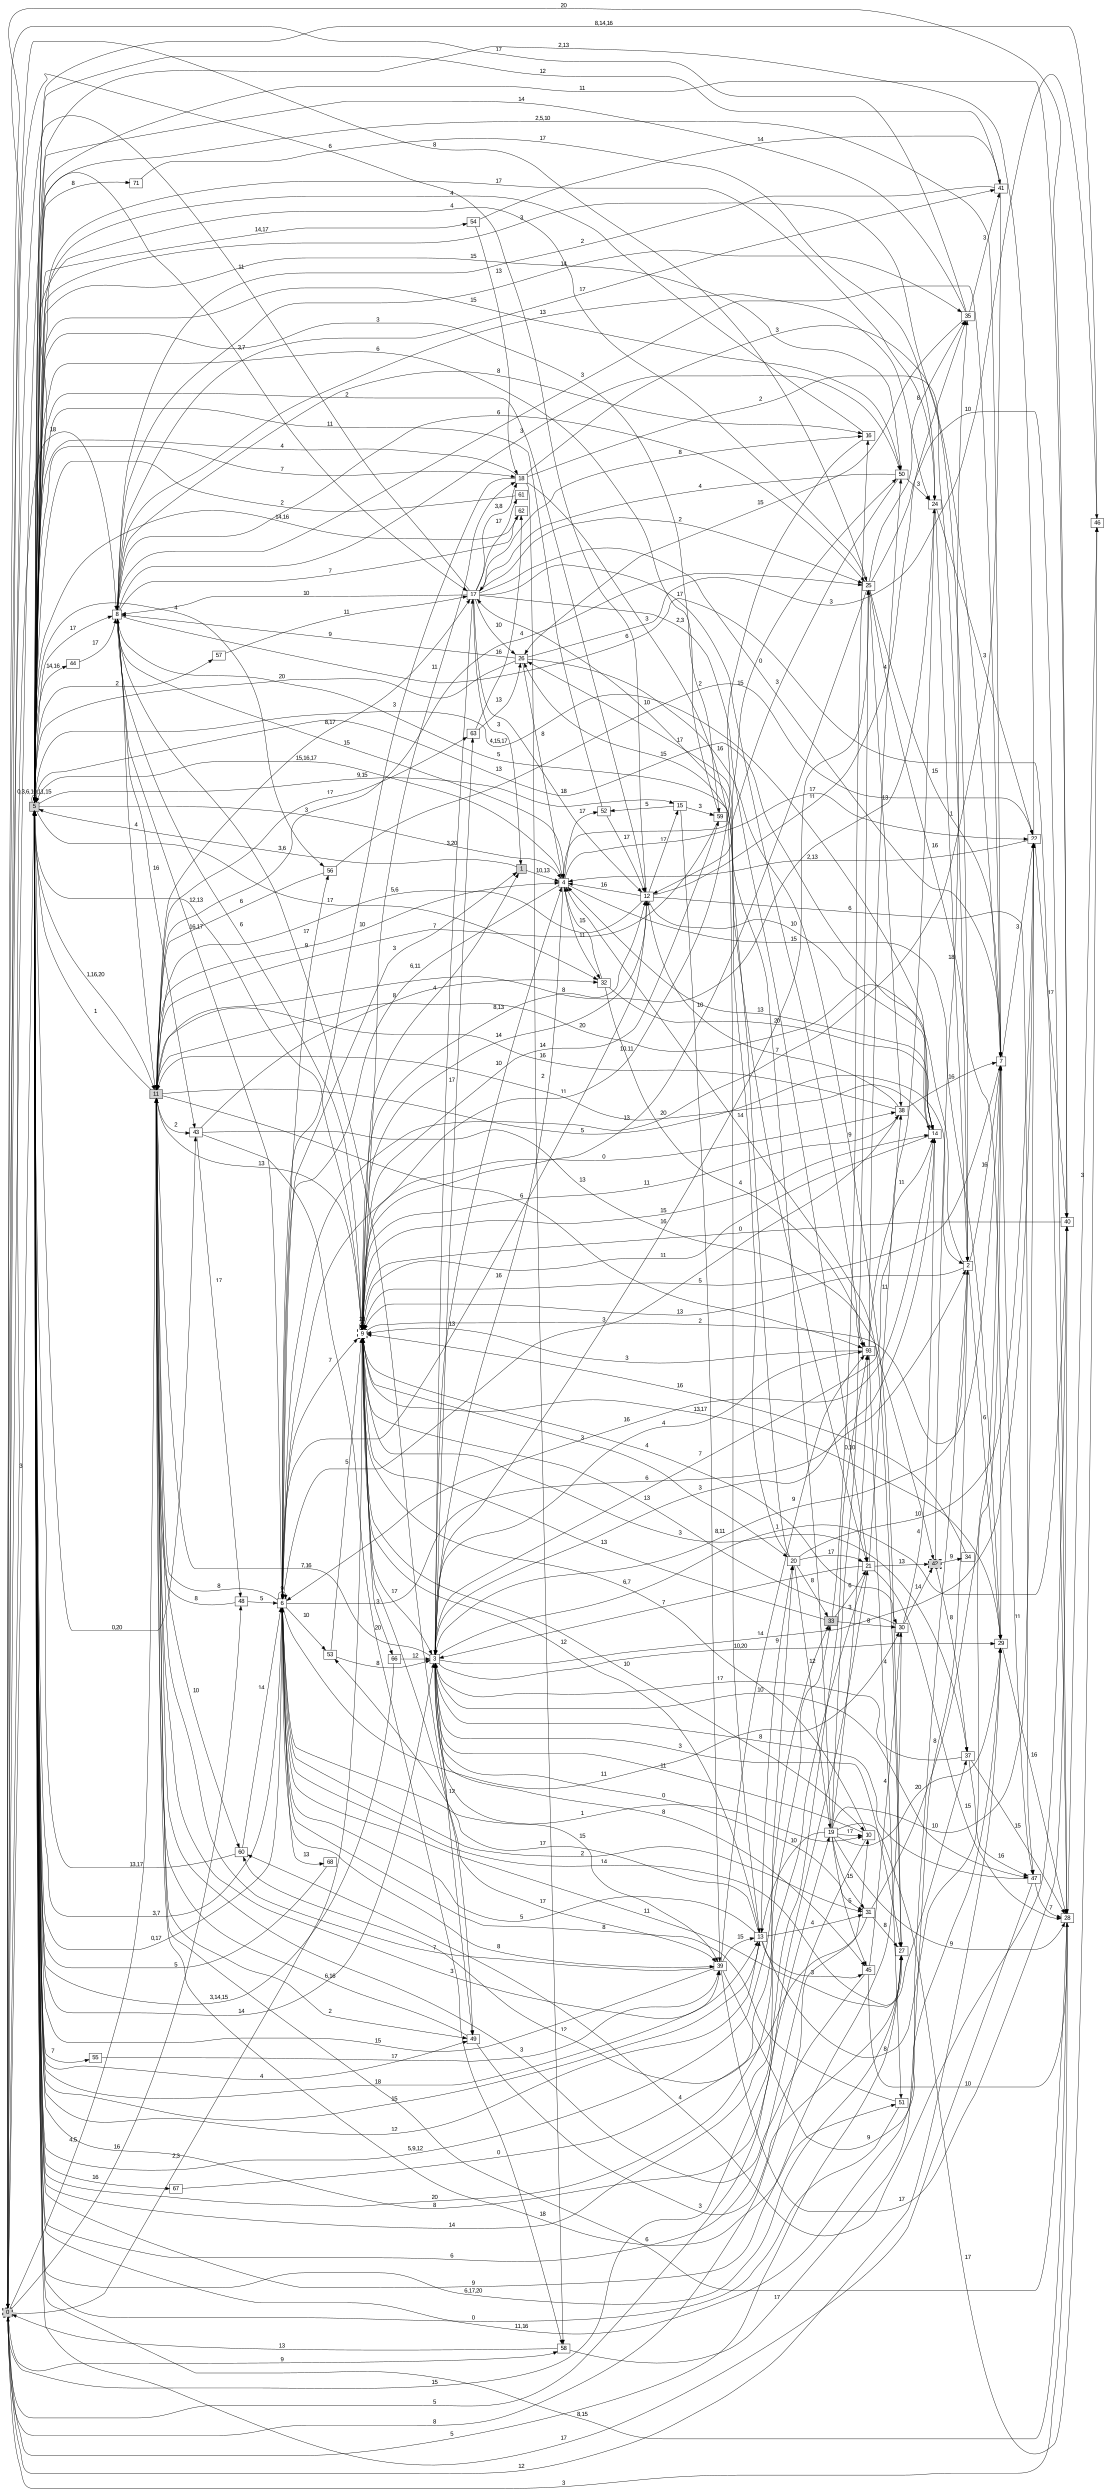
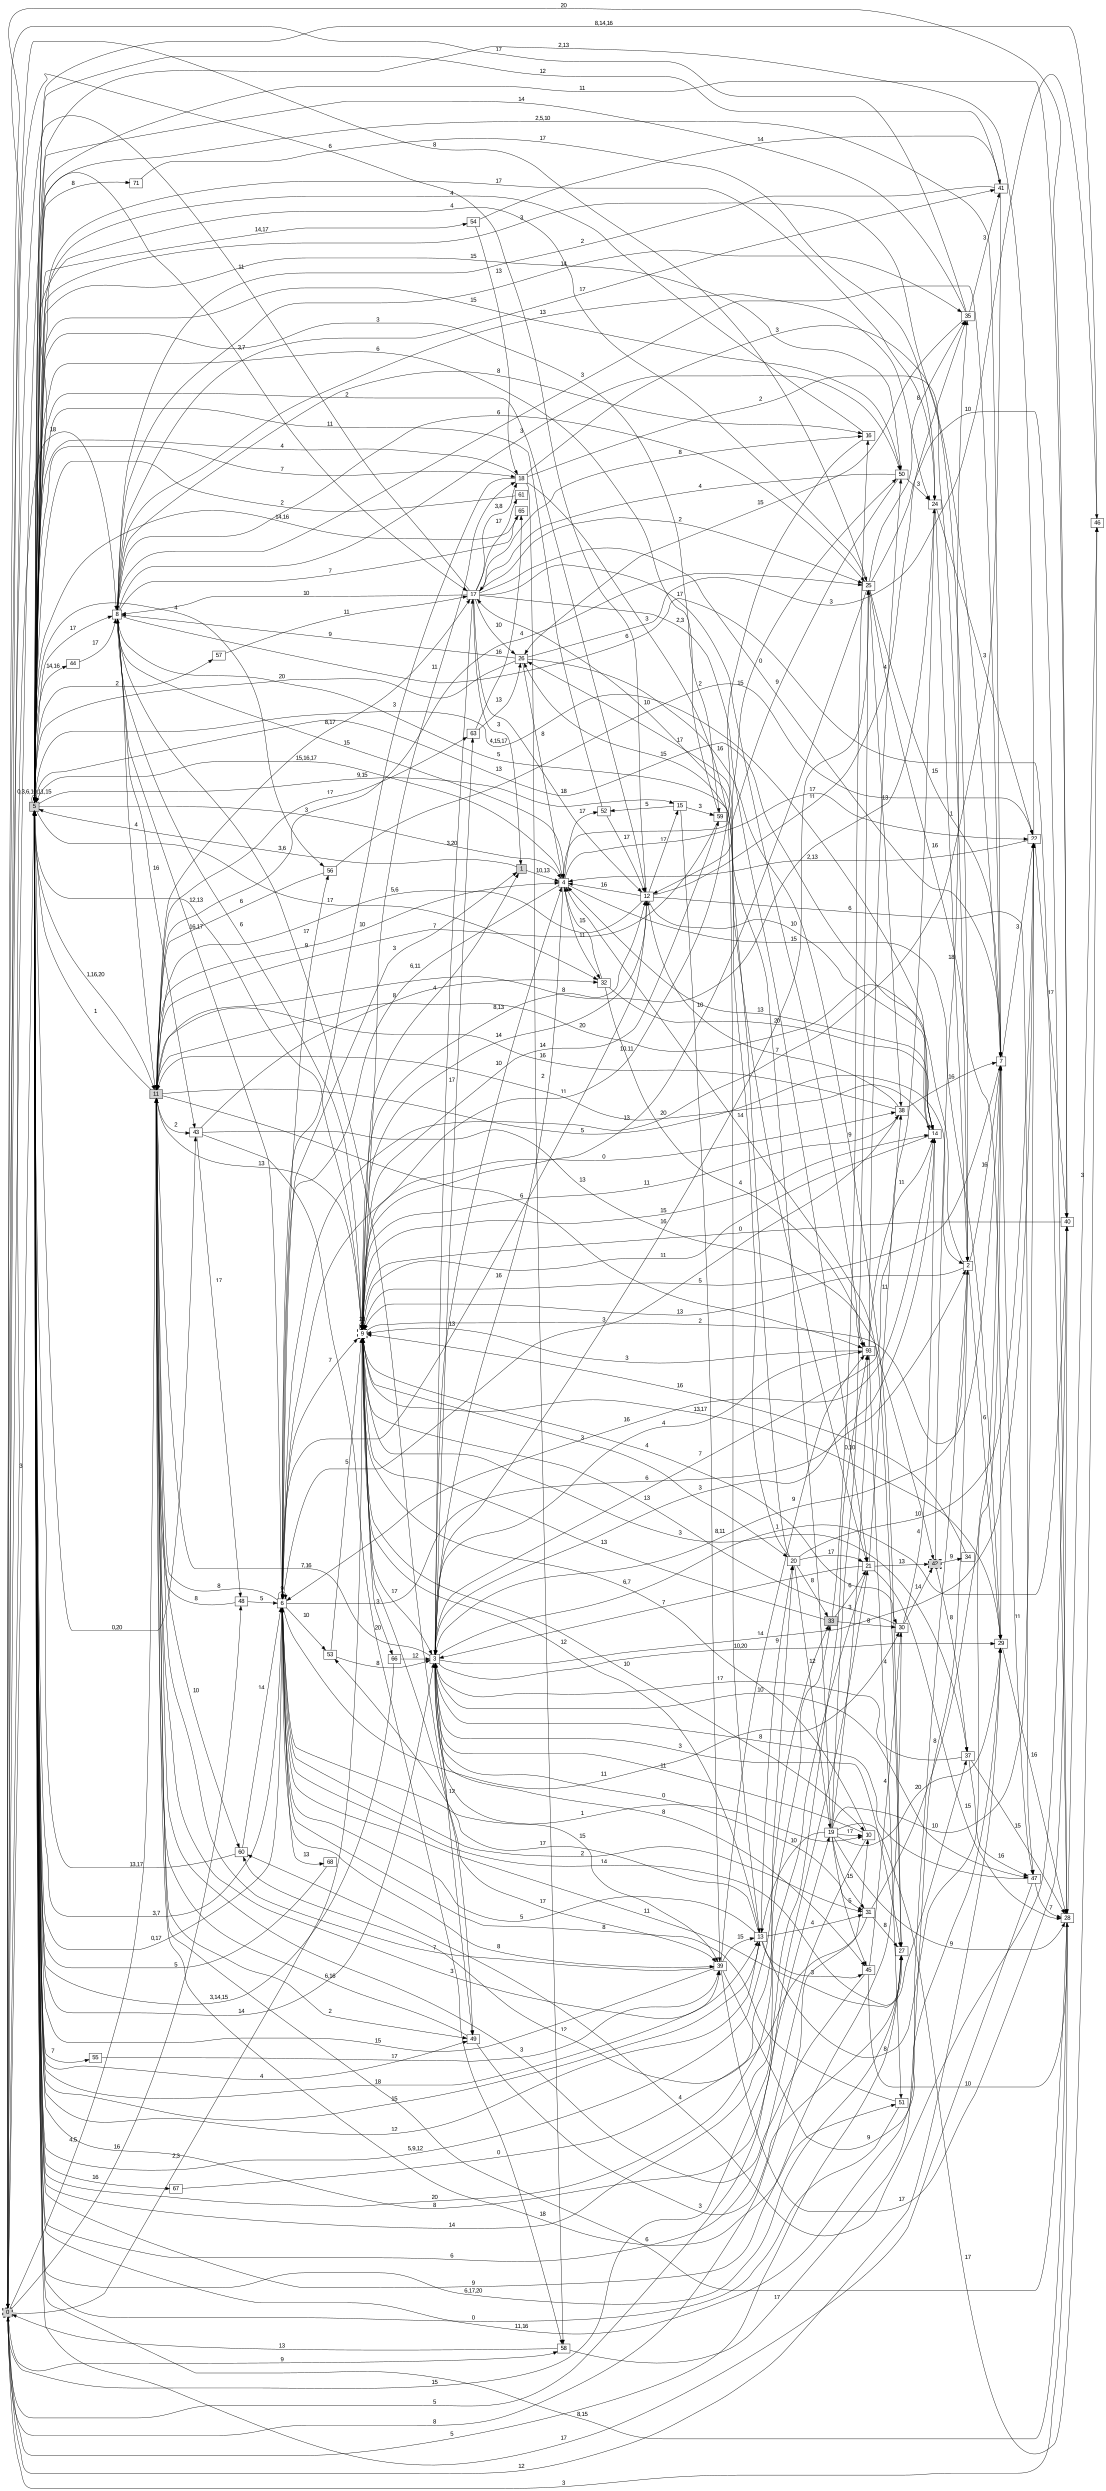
(521, 511) -> (521, 511)
(777, 682) -> (777, 682)
